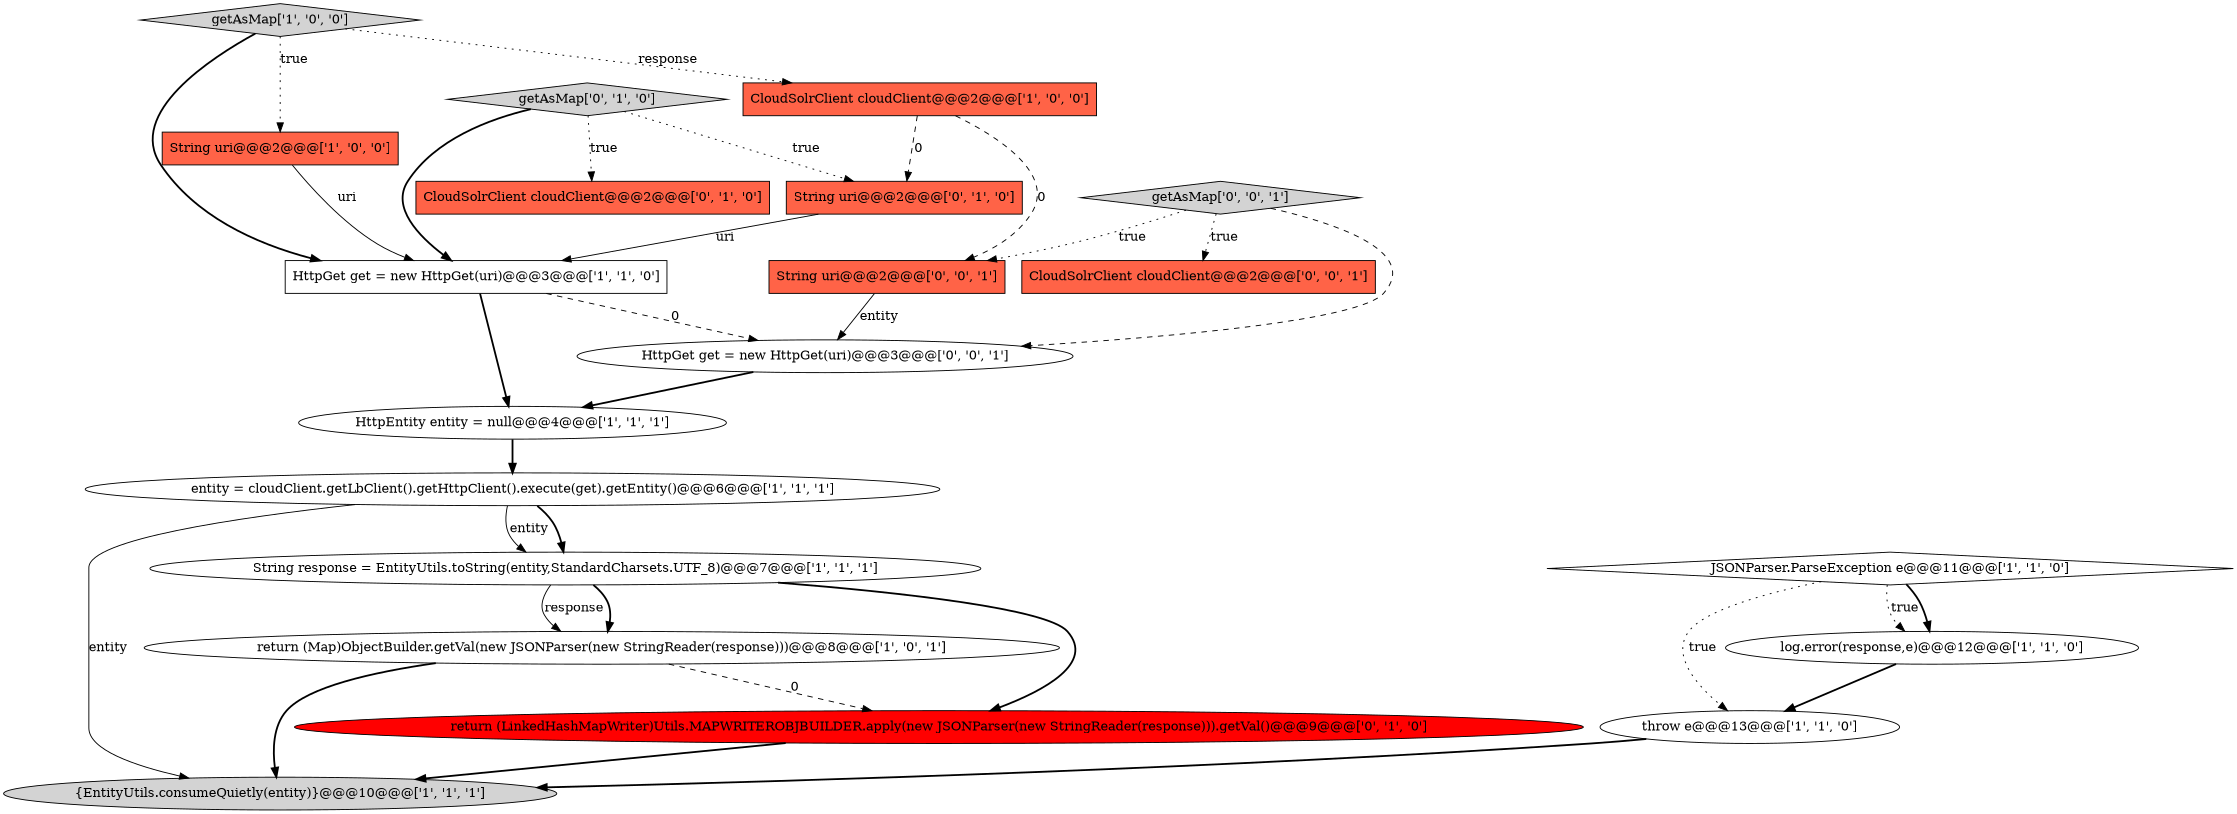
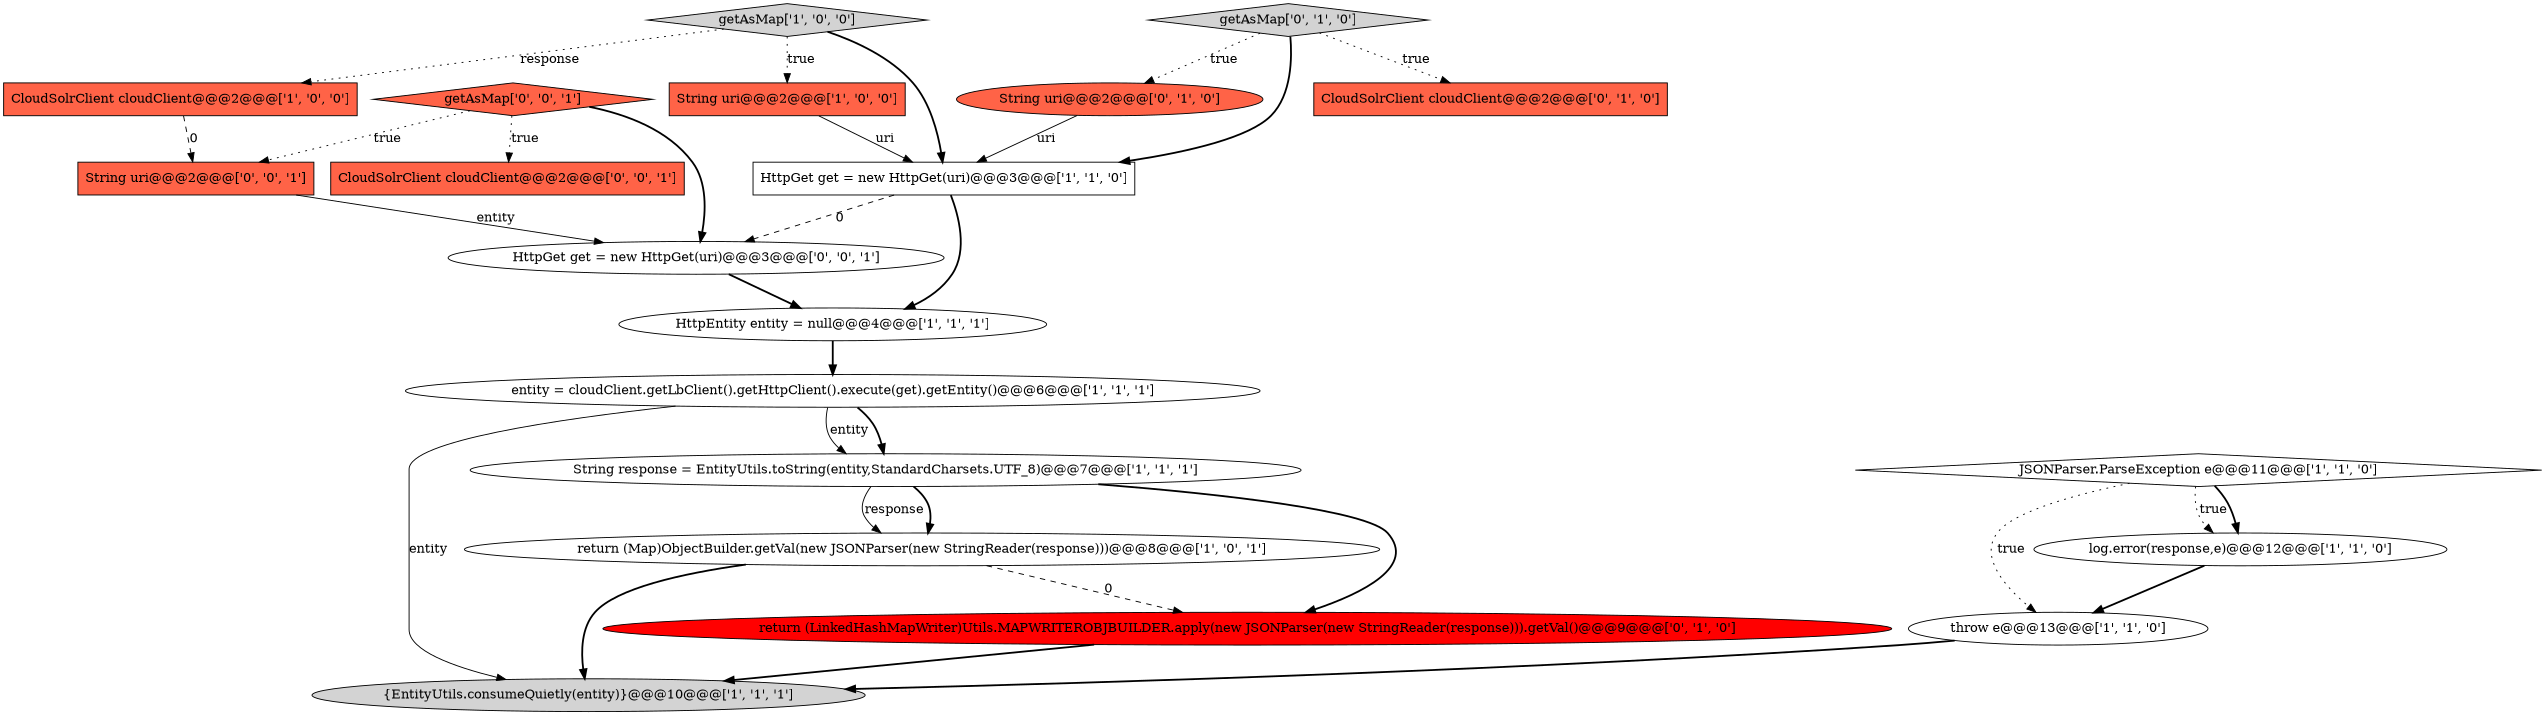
(913, 144) -> none
(904, 198) -> (1110, 99)
(1220, 198) -> (513, 99)
(1292, 320) -> (676, 145)
